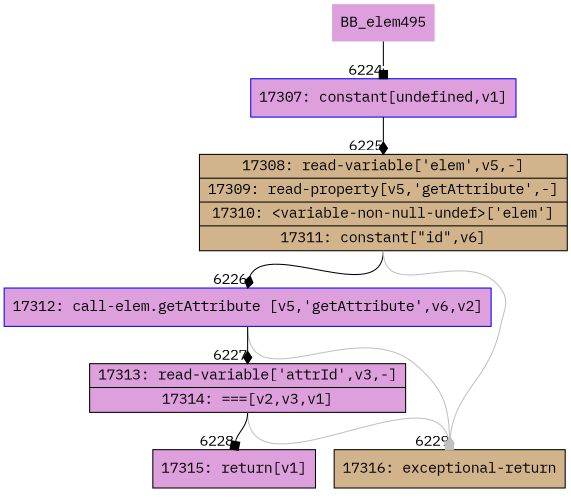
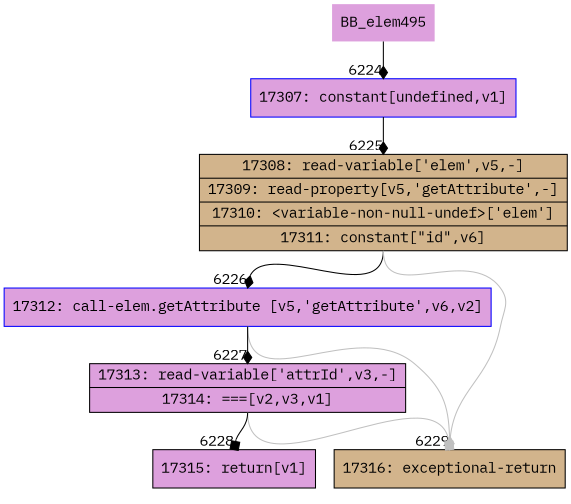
(383, 54) -> (383, 54)
